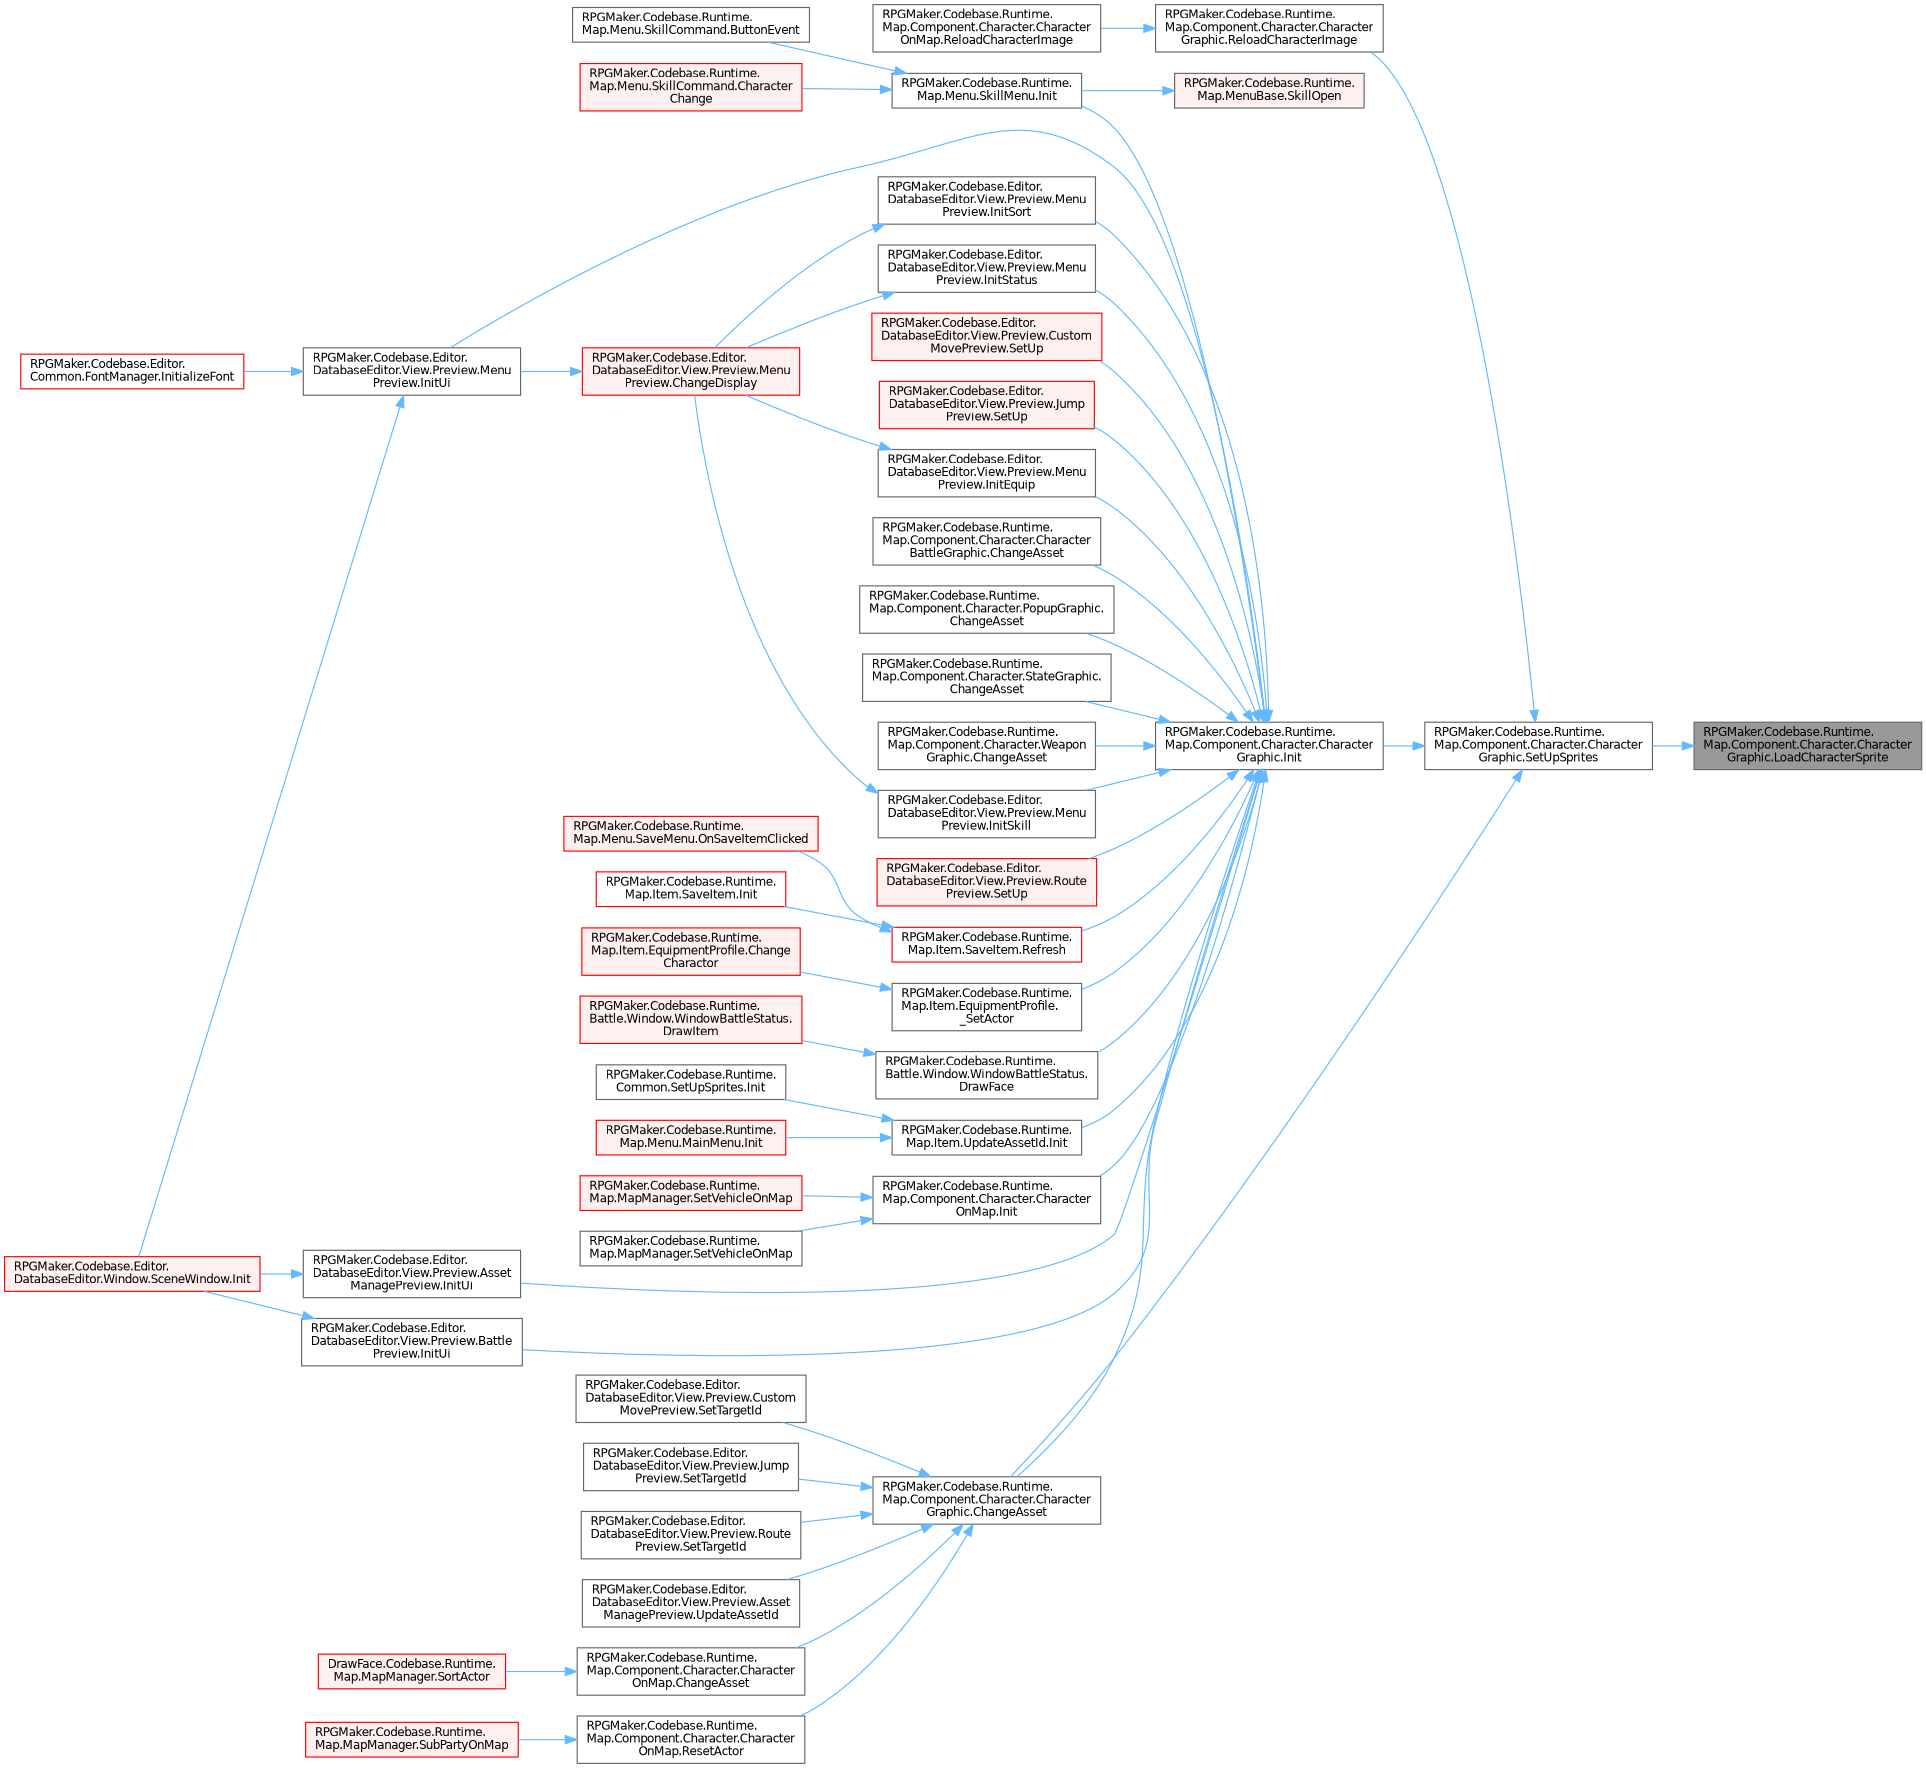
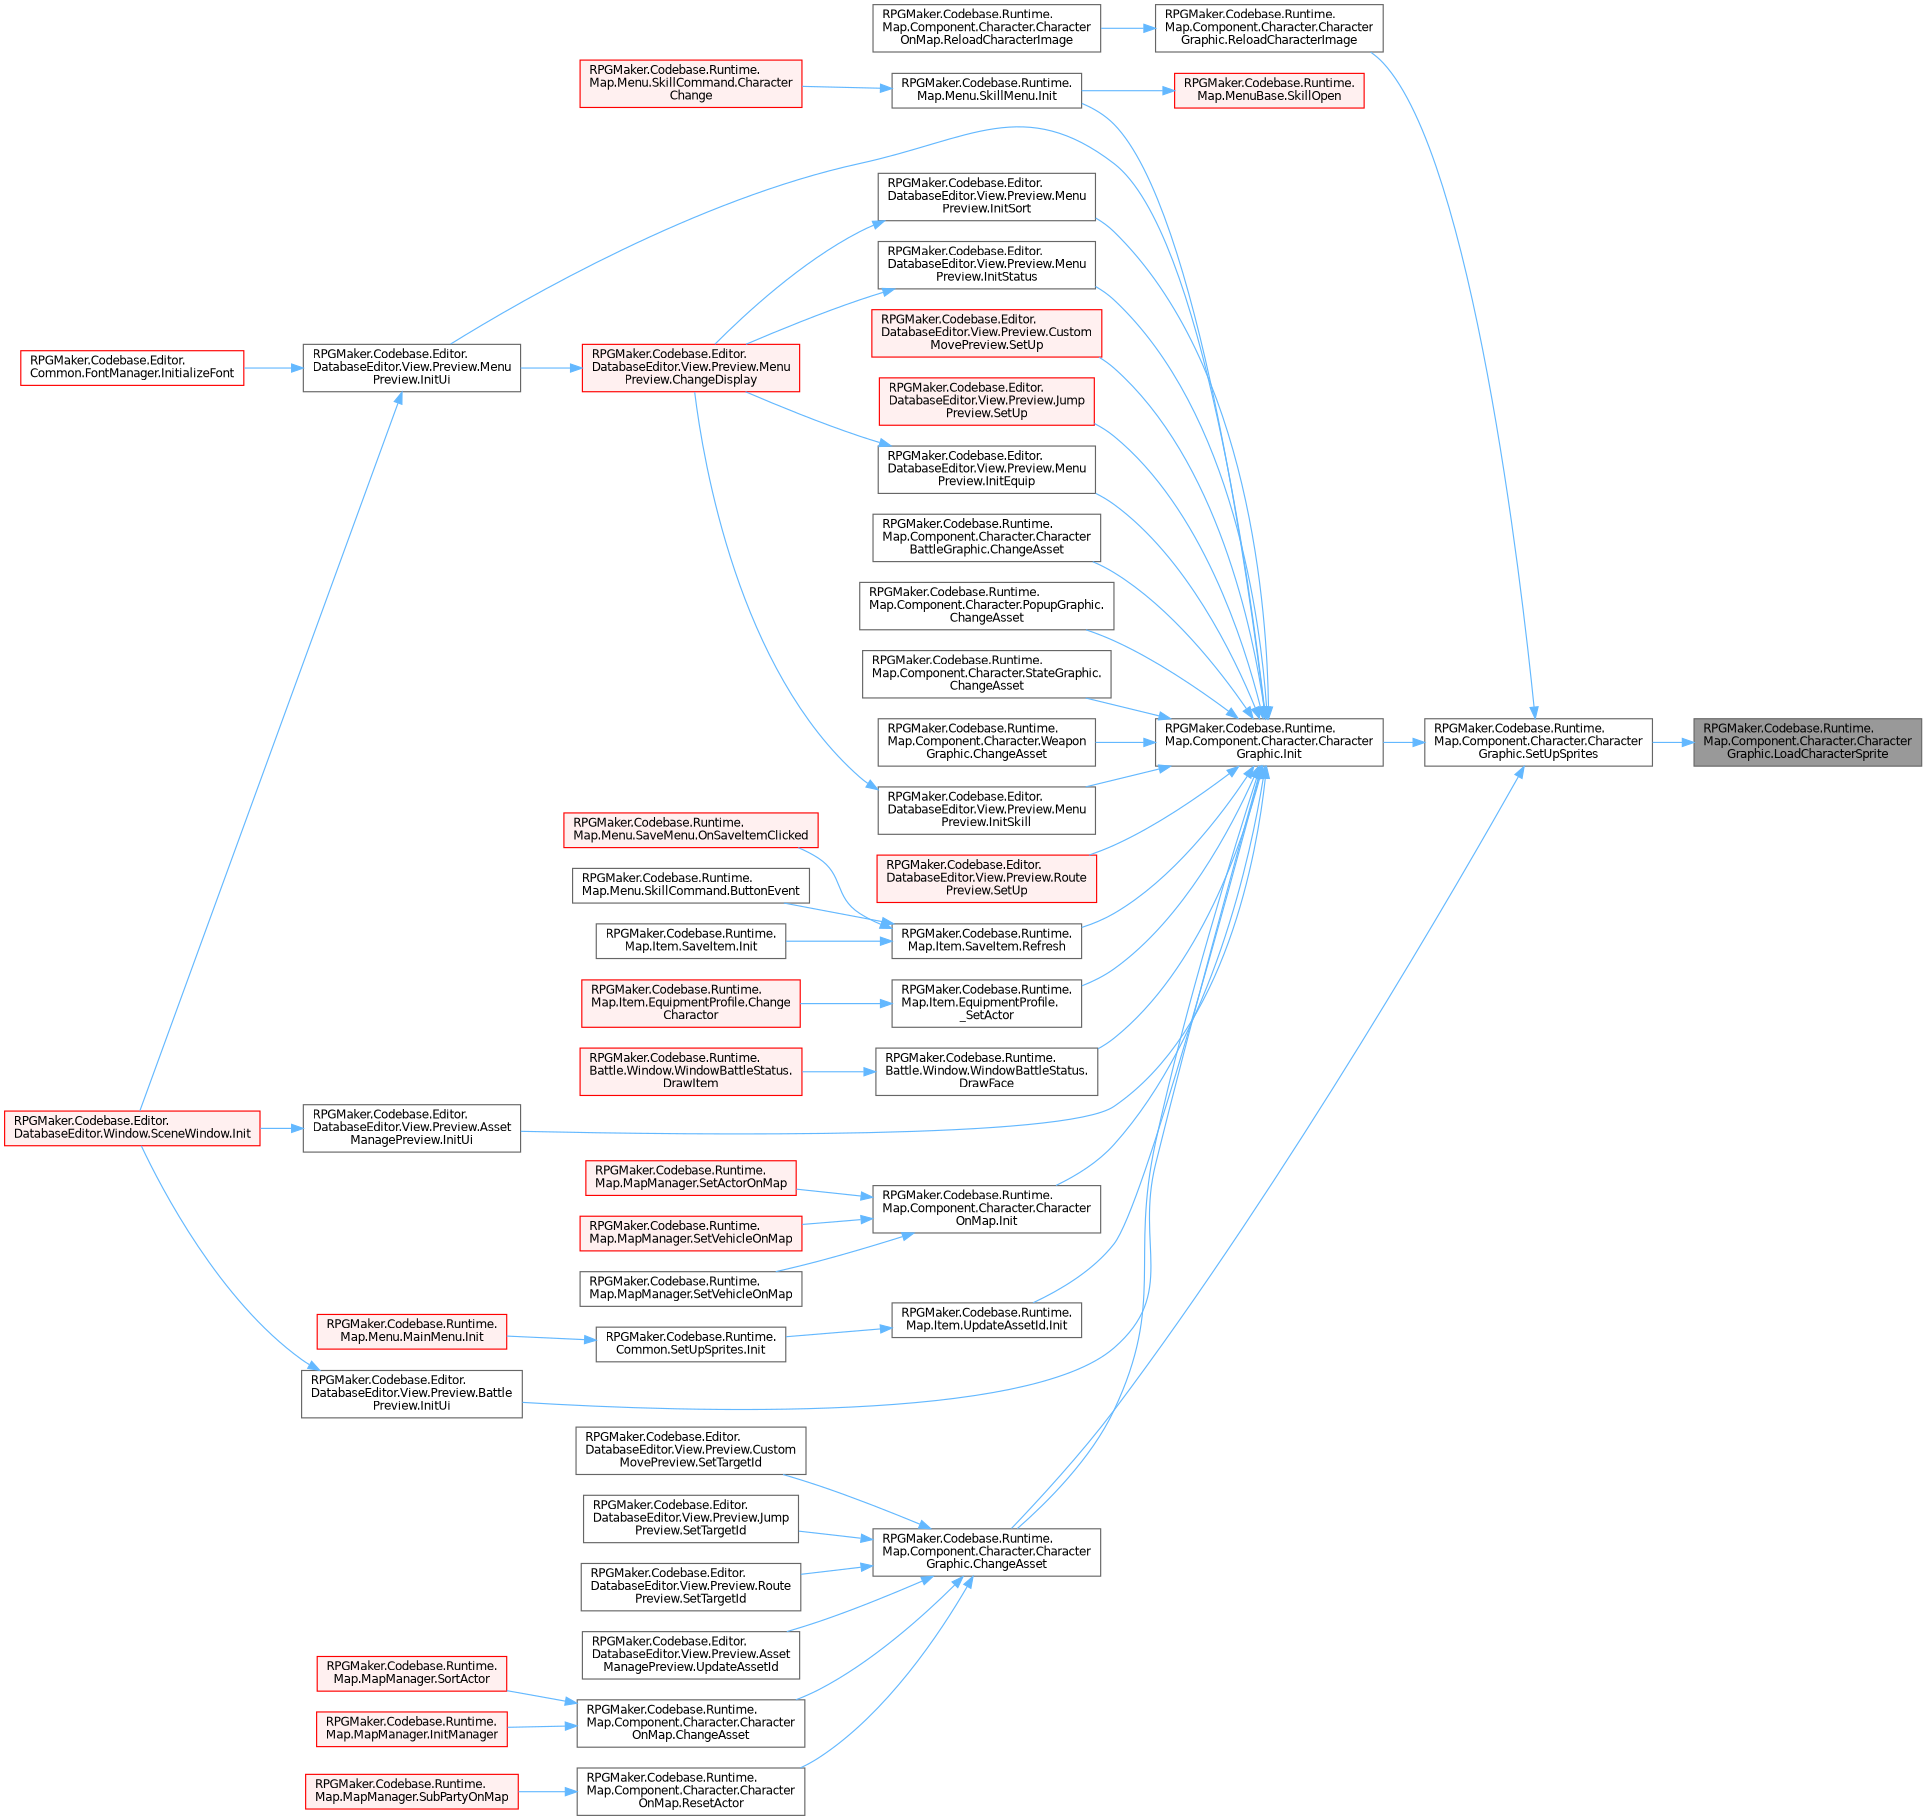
(832, 57) -> (833, 912)
(1269, 91) -> (1269, 91)
(691, 889) -> (691, 941)
(987, 945) -> (987, 941)
(833, 1138) -> (546, 1338)
none -> (691, 1178)
(412, 1672) -> (412, 1674)
none -> (412, 1729)
